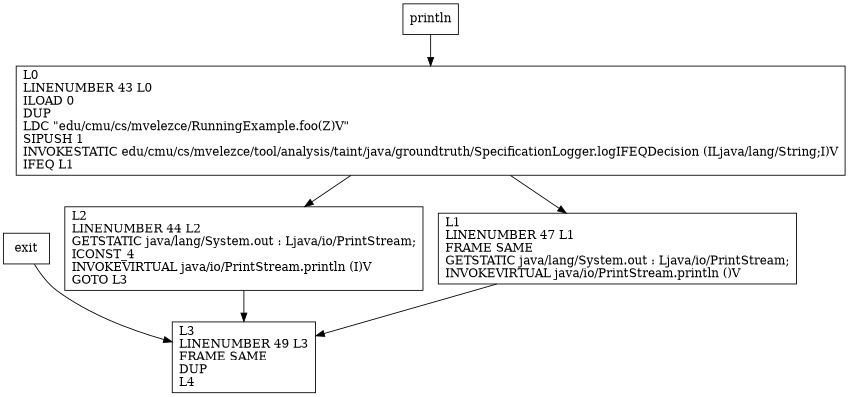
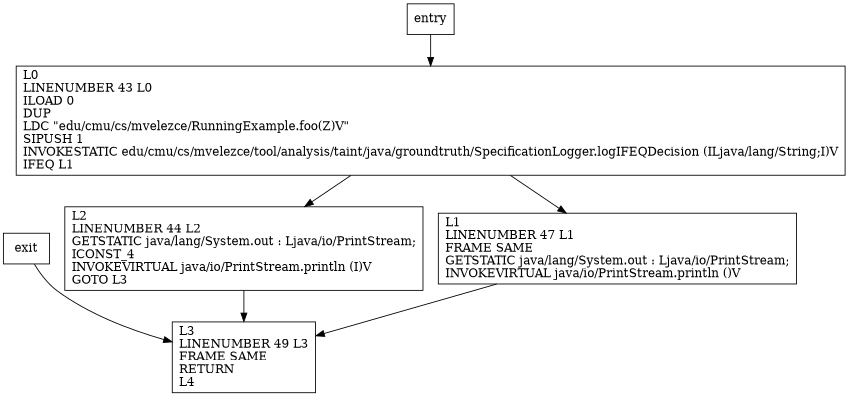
(431, 19) -> (431, 19)
(244, 357) -> (244, 357)
